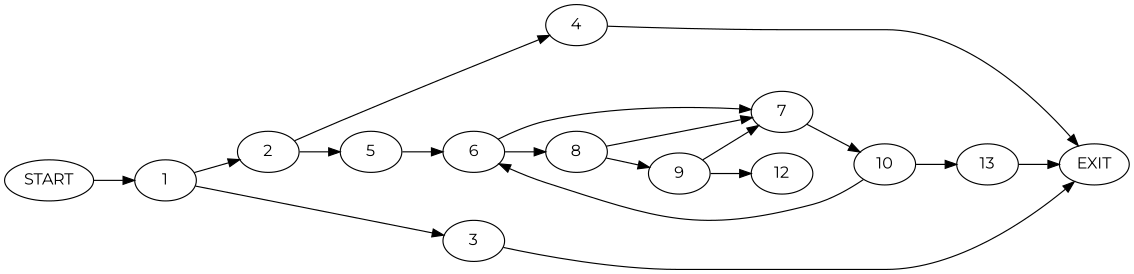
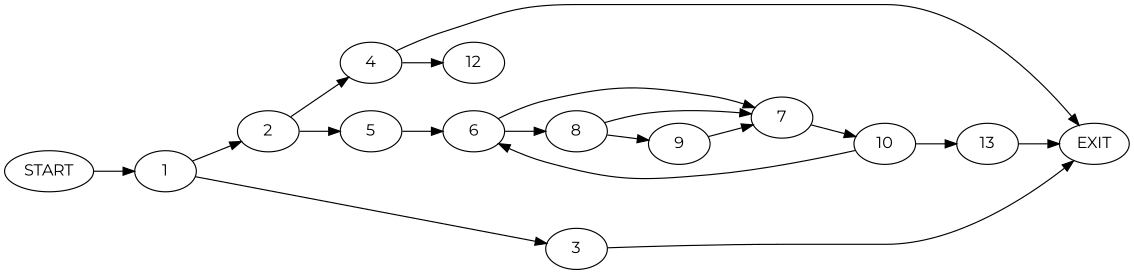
(725, 174) -> (417, 63)
